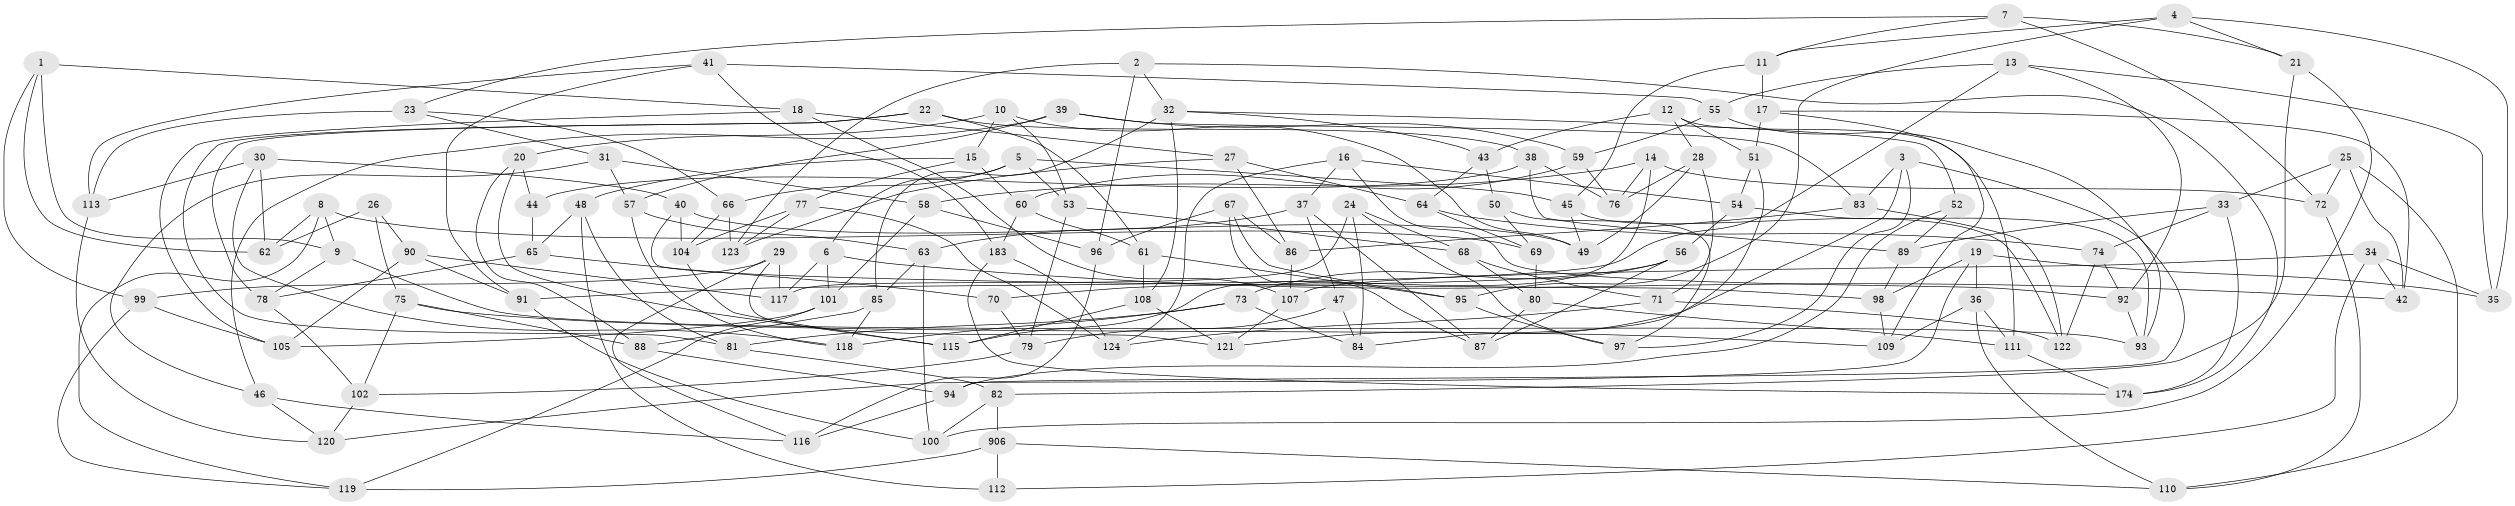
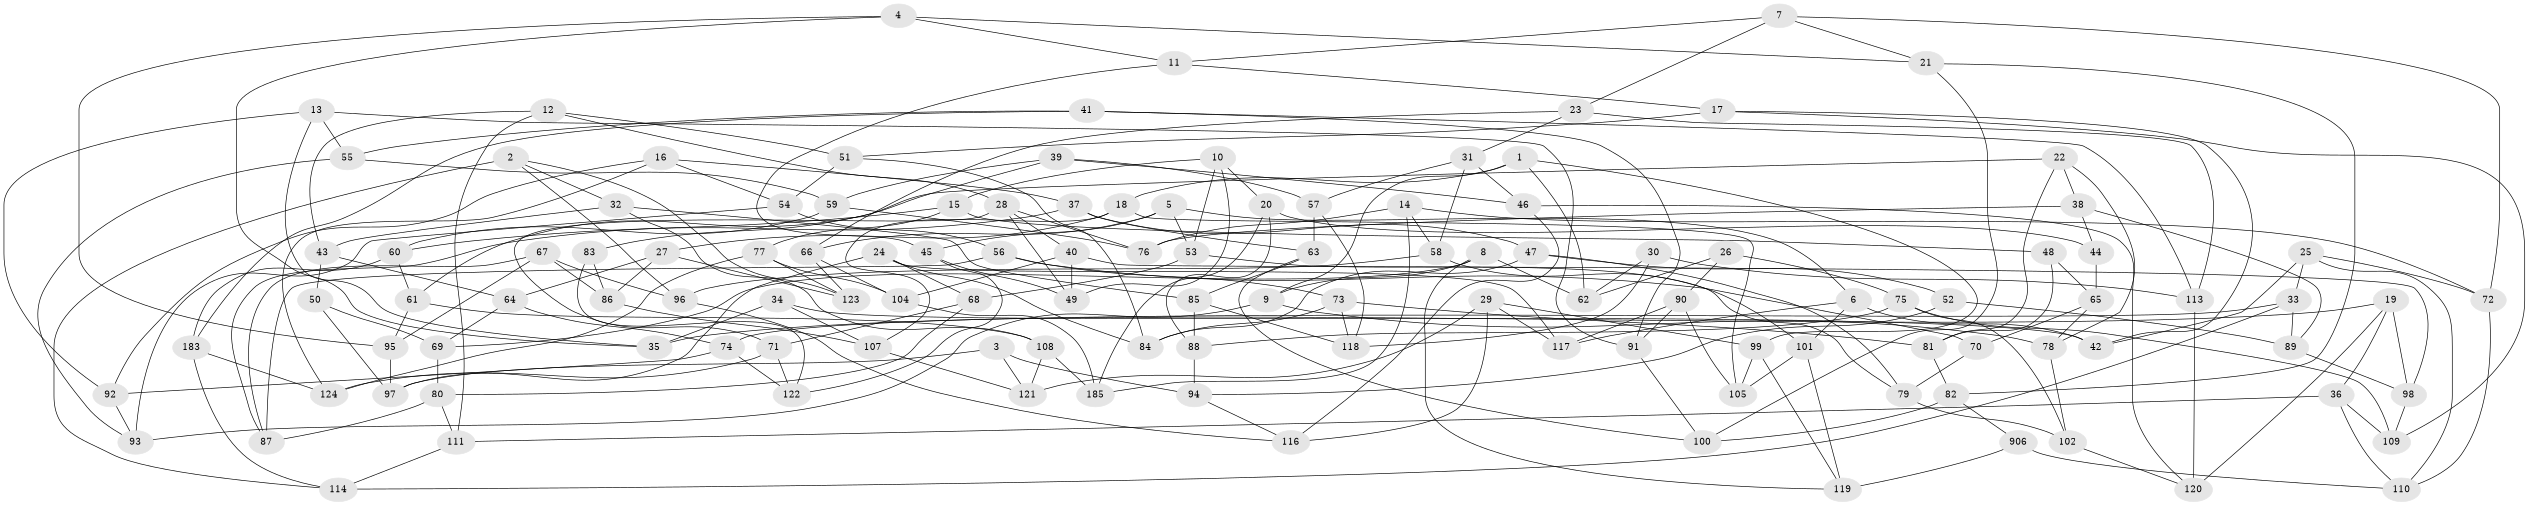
(1566, 121) -> (1743, 269)
(473, 172) -> (1037, 229)
(1881, 182) -> none
(951, 348) -> (1095, 395)
(2124, 395) -> (338, 490)
(997, 490) -> none
